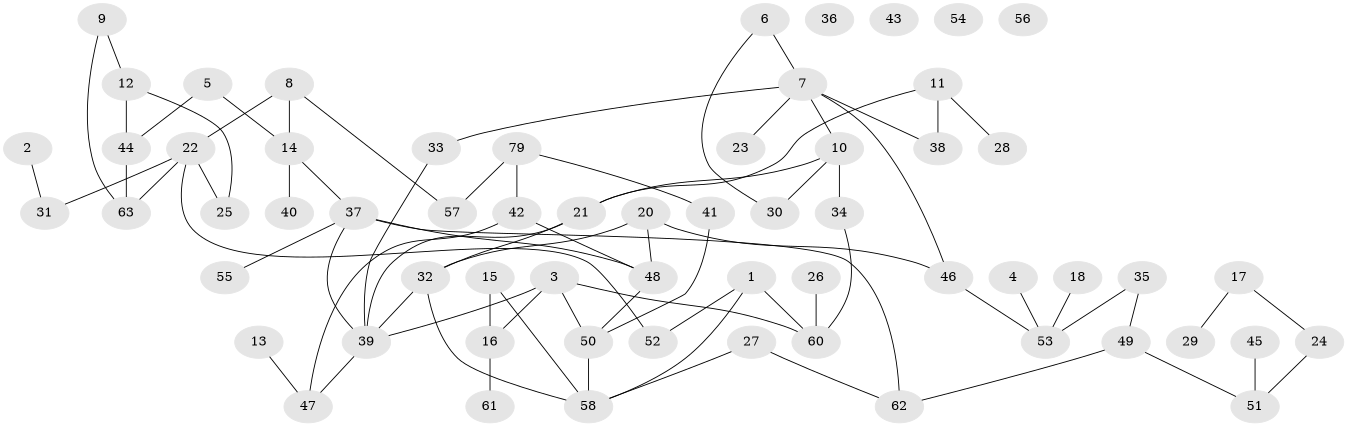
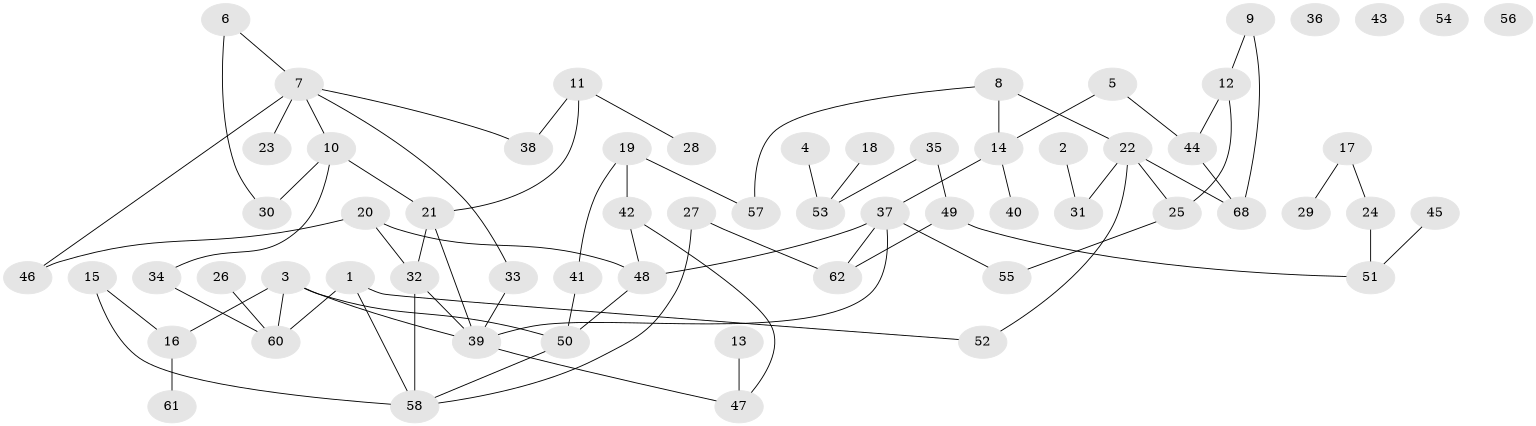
(517, 149) -> (627, 149)
(126, 213) -> (1242, 213)
none -> (1092, 245)
(997, 310) -> none
